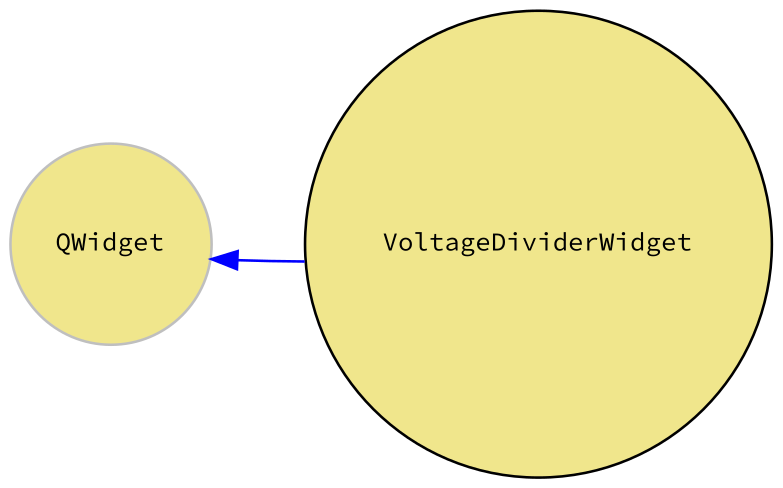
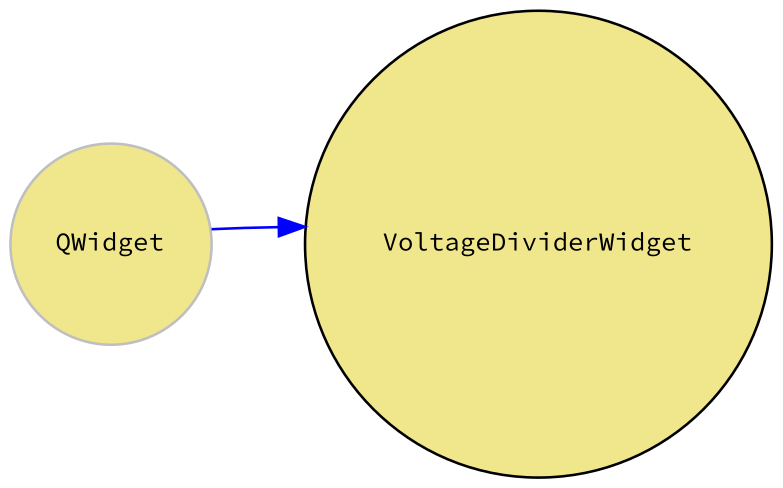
(271, 261) -> (245, 228)
